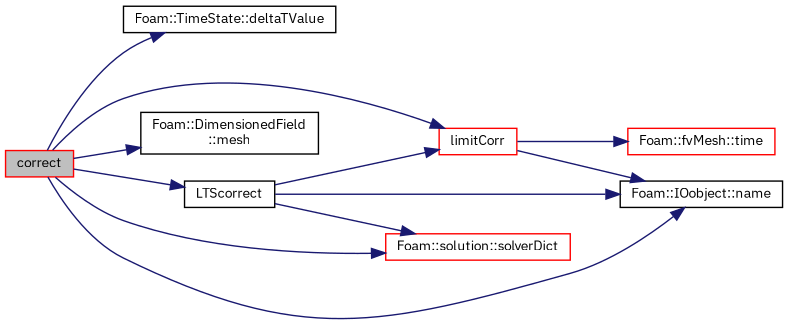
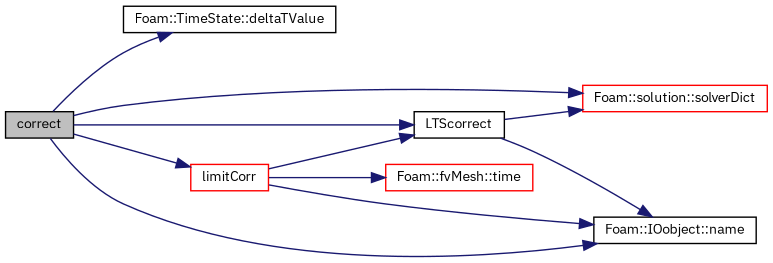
(230, 133) -> none
(40, 164) -> (40, 125)
(350, 169) -> (334, 154)
